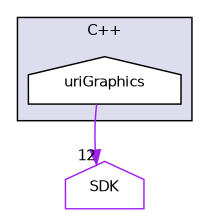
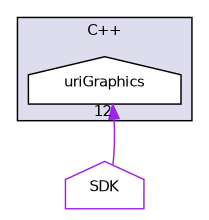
(95, 130) -> (114, 142)
